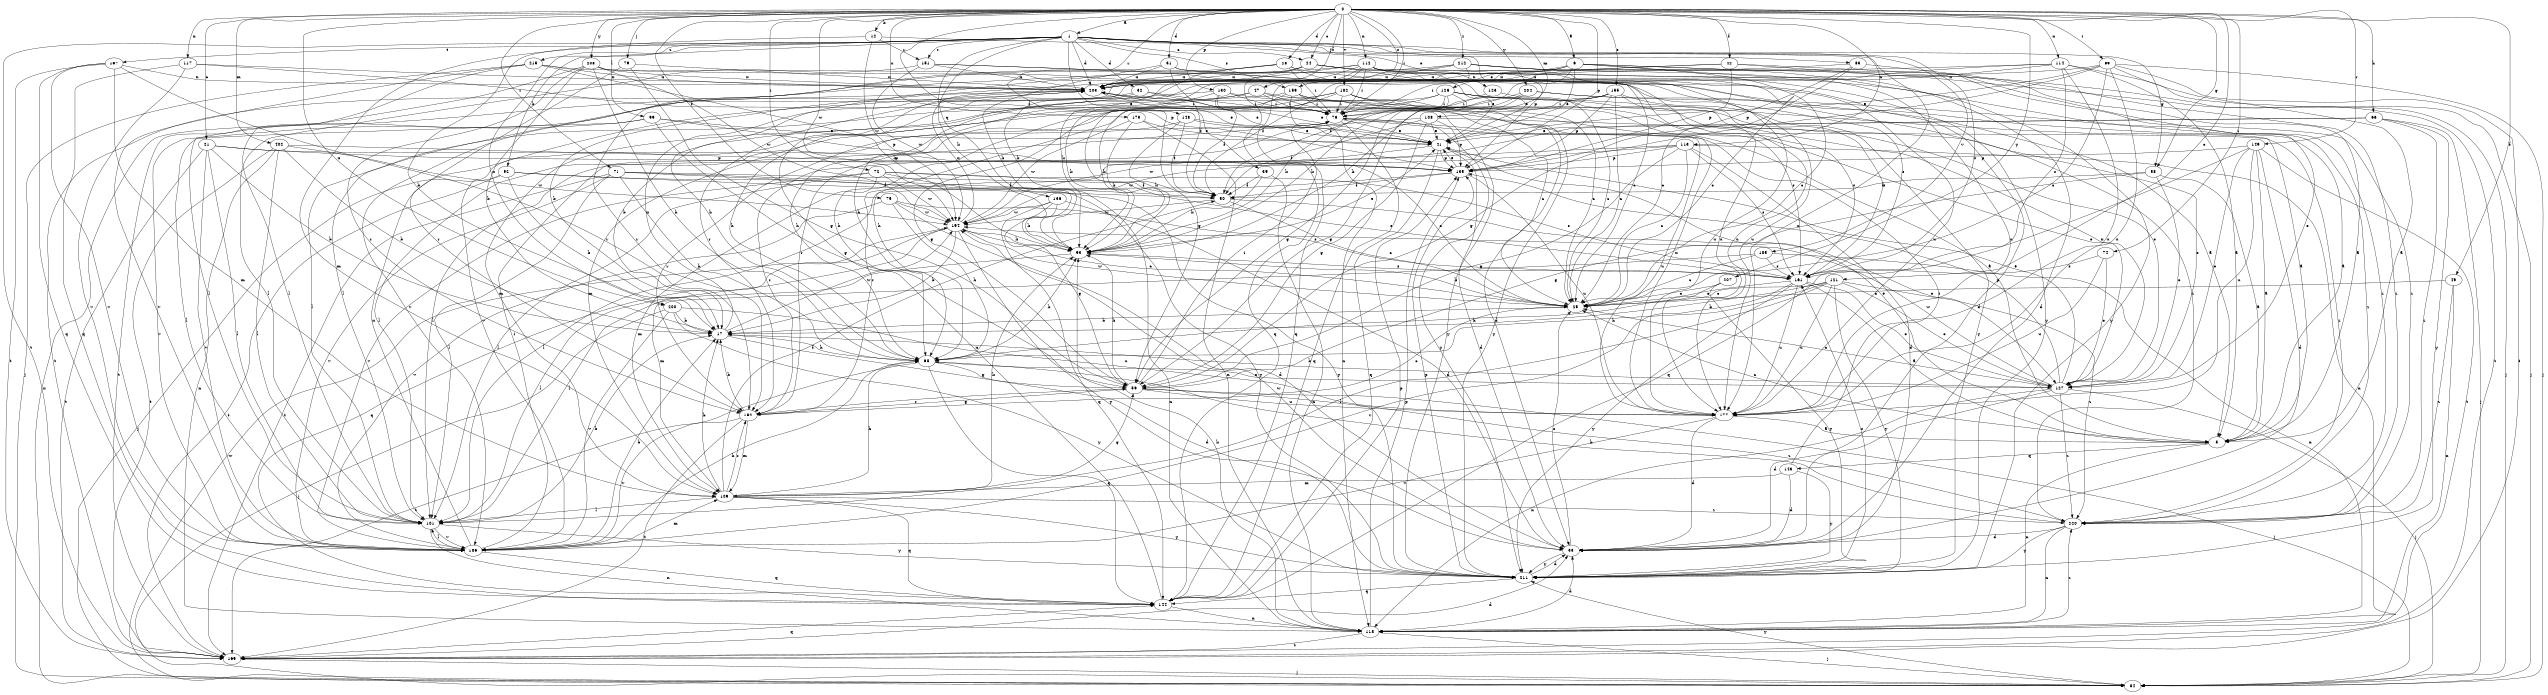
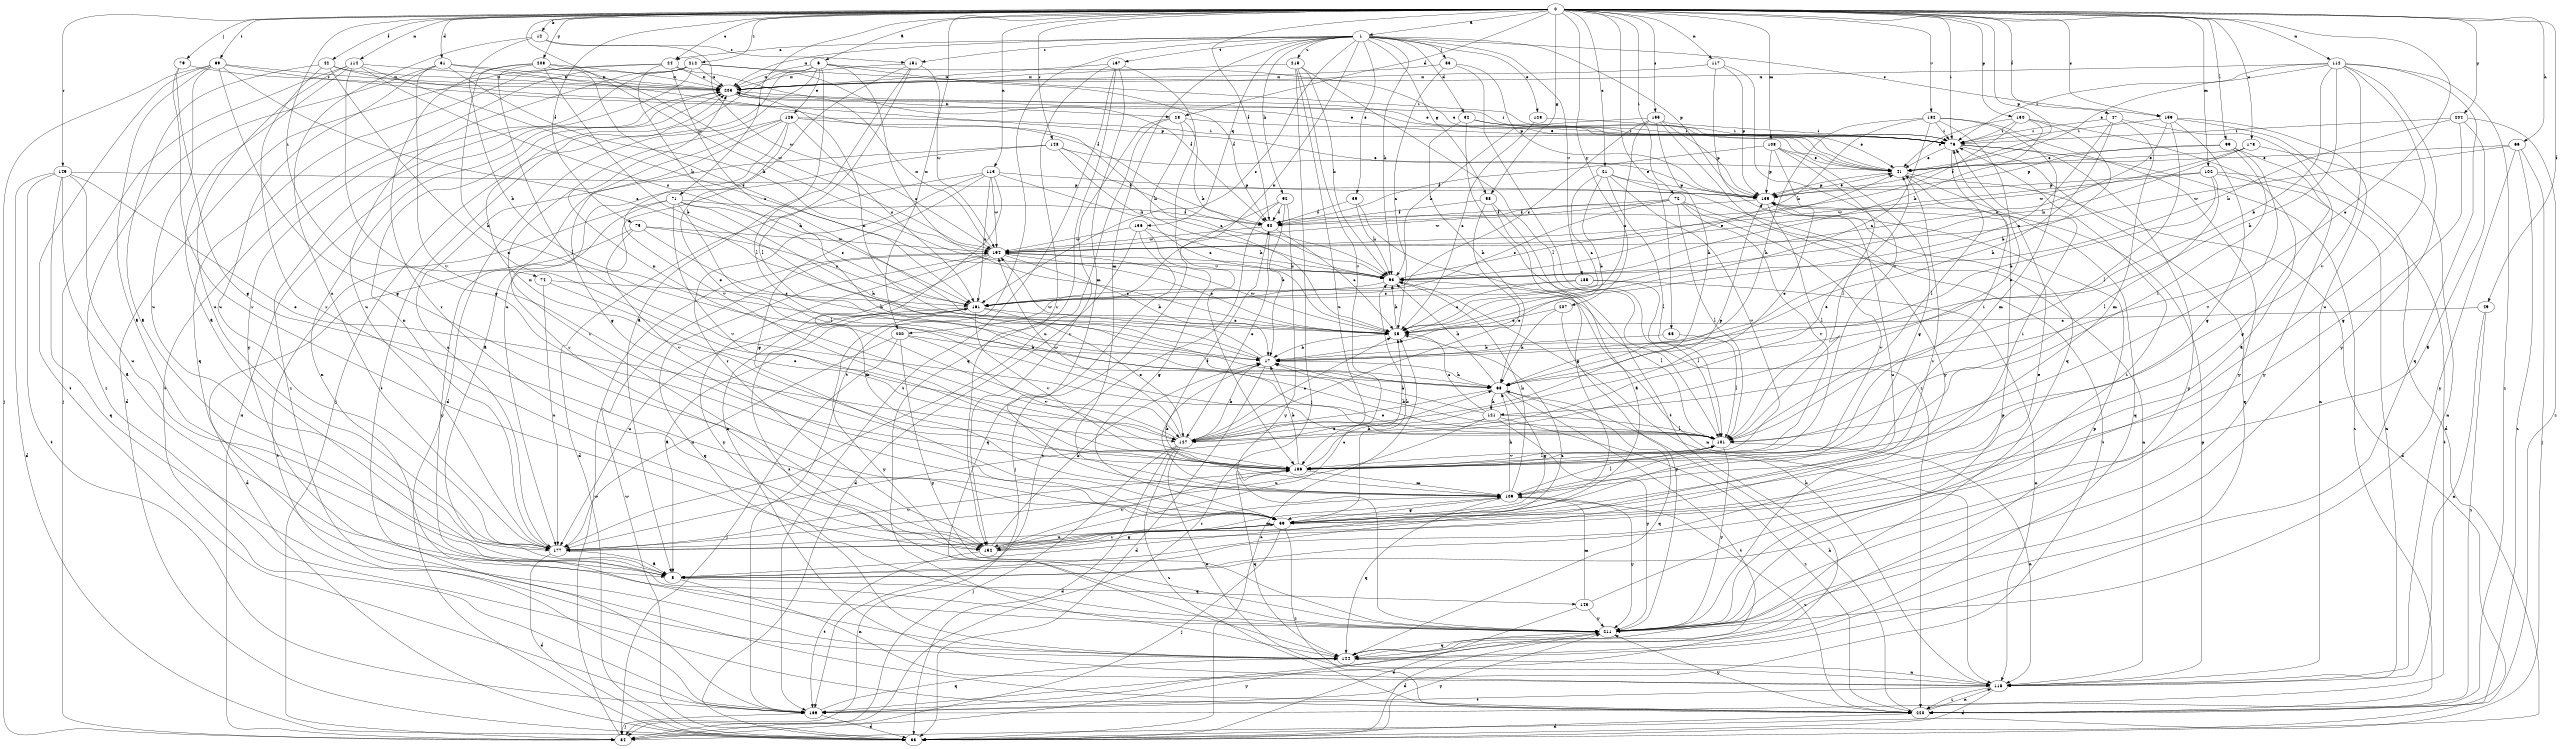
(1085, 63) -> (806, 63)
(1168, 76) -> (929, 105)
(890, 77) -> (329, 77)
(279, 145) -> (2209, 172)
(640, 334) -> (1881, 348)
none -> (1671, 334)
(1391, 353) -> (1492, 400)
none -> (744, 400)
(1750, 659) -> none
